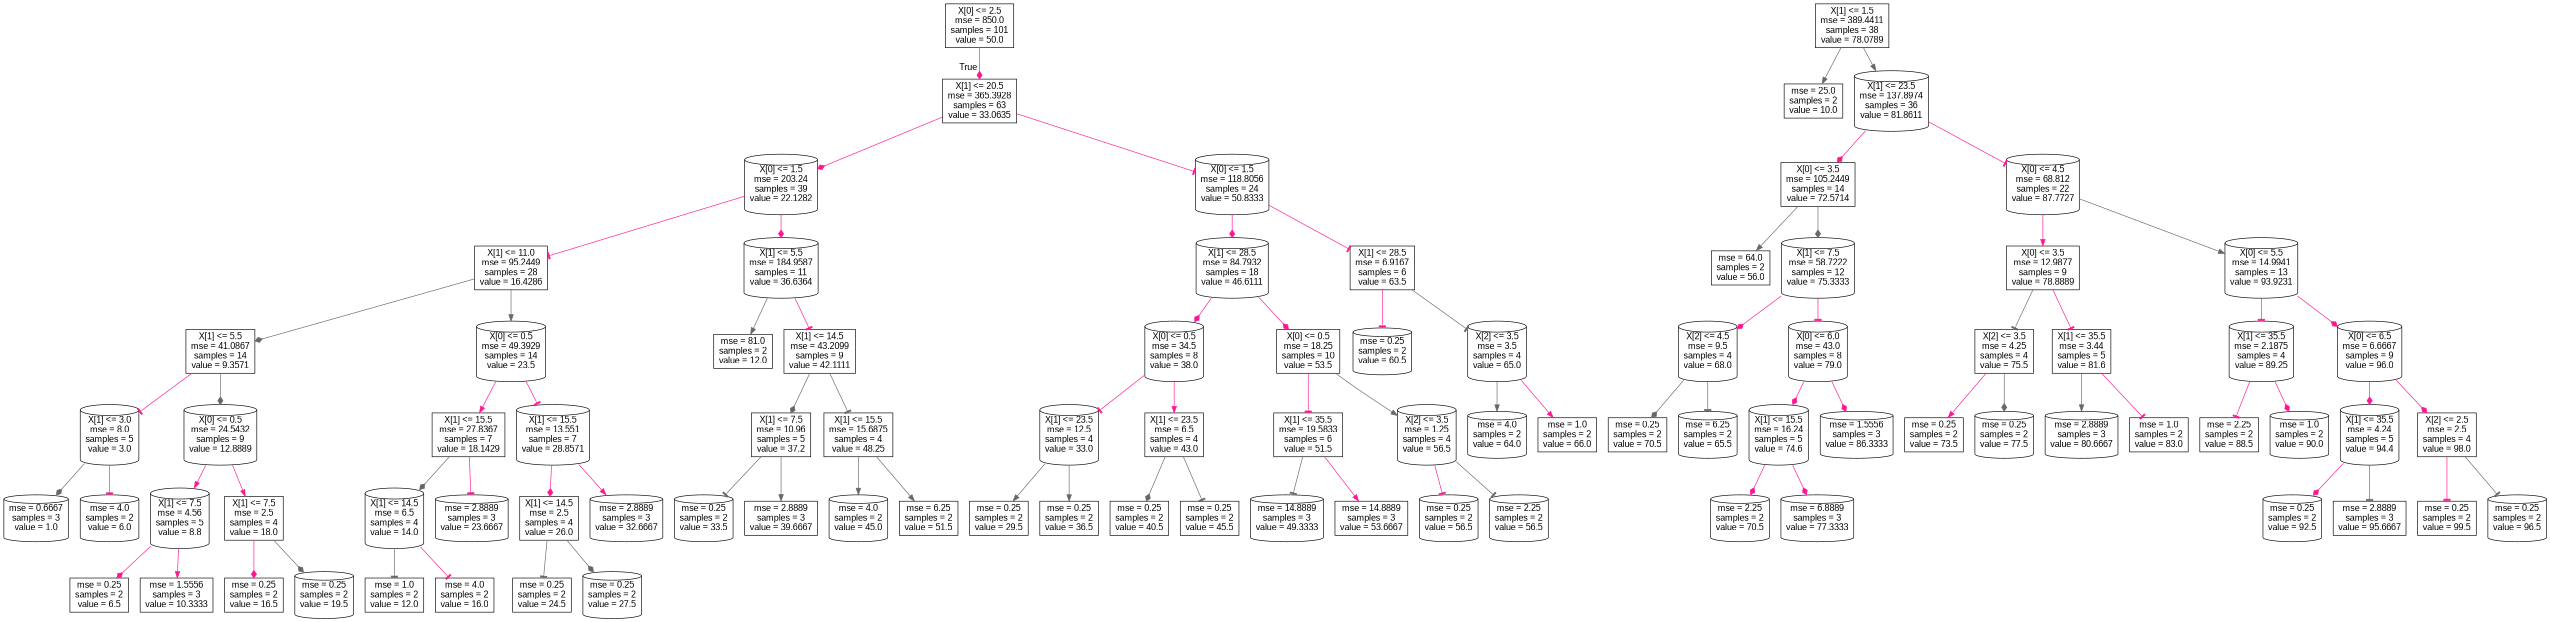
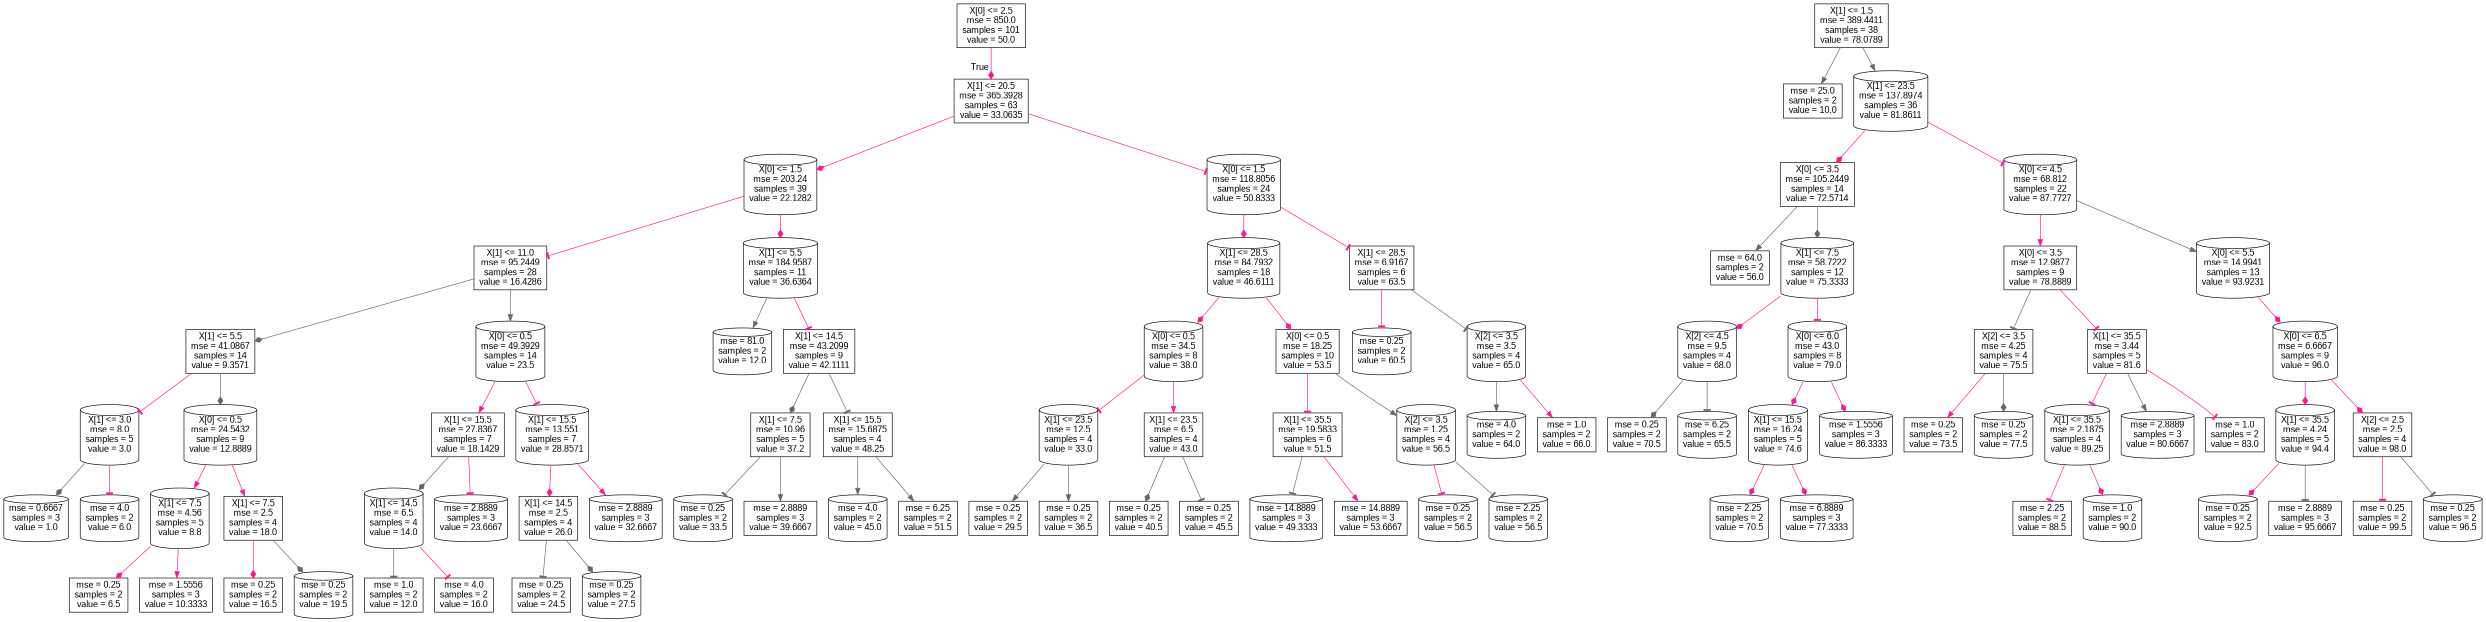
(2261, 308) -> (2100, 388)
(743, 351) -> (742, 351)
